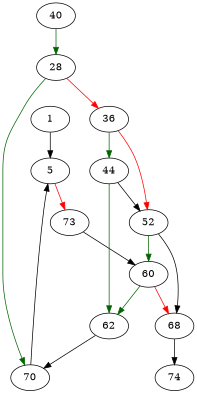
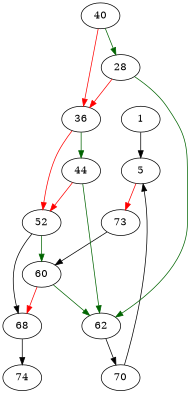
none -> (92, 64)
(127, 194) -> (64, 194)
(3, 214) -> (187, 198)
